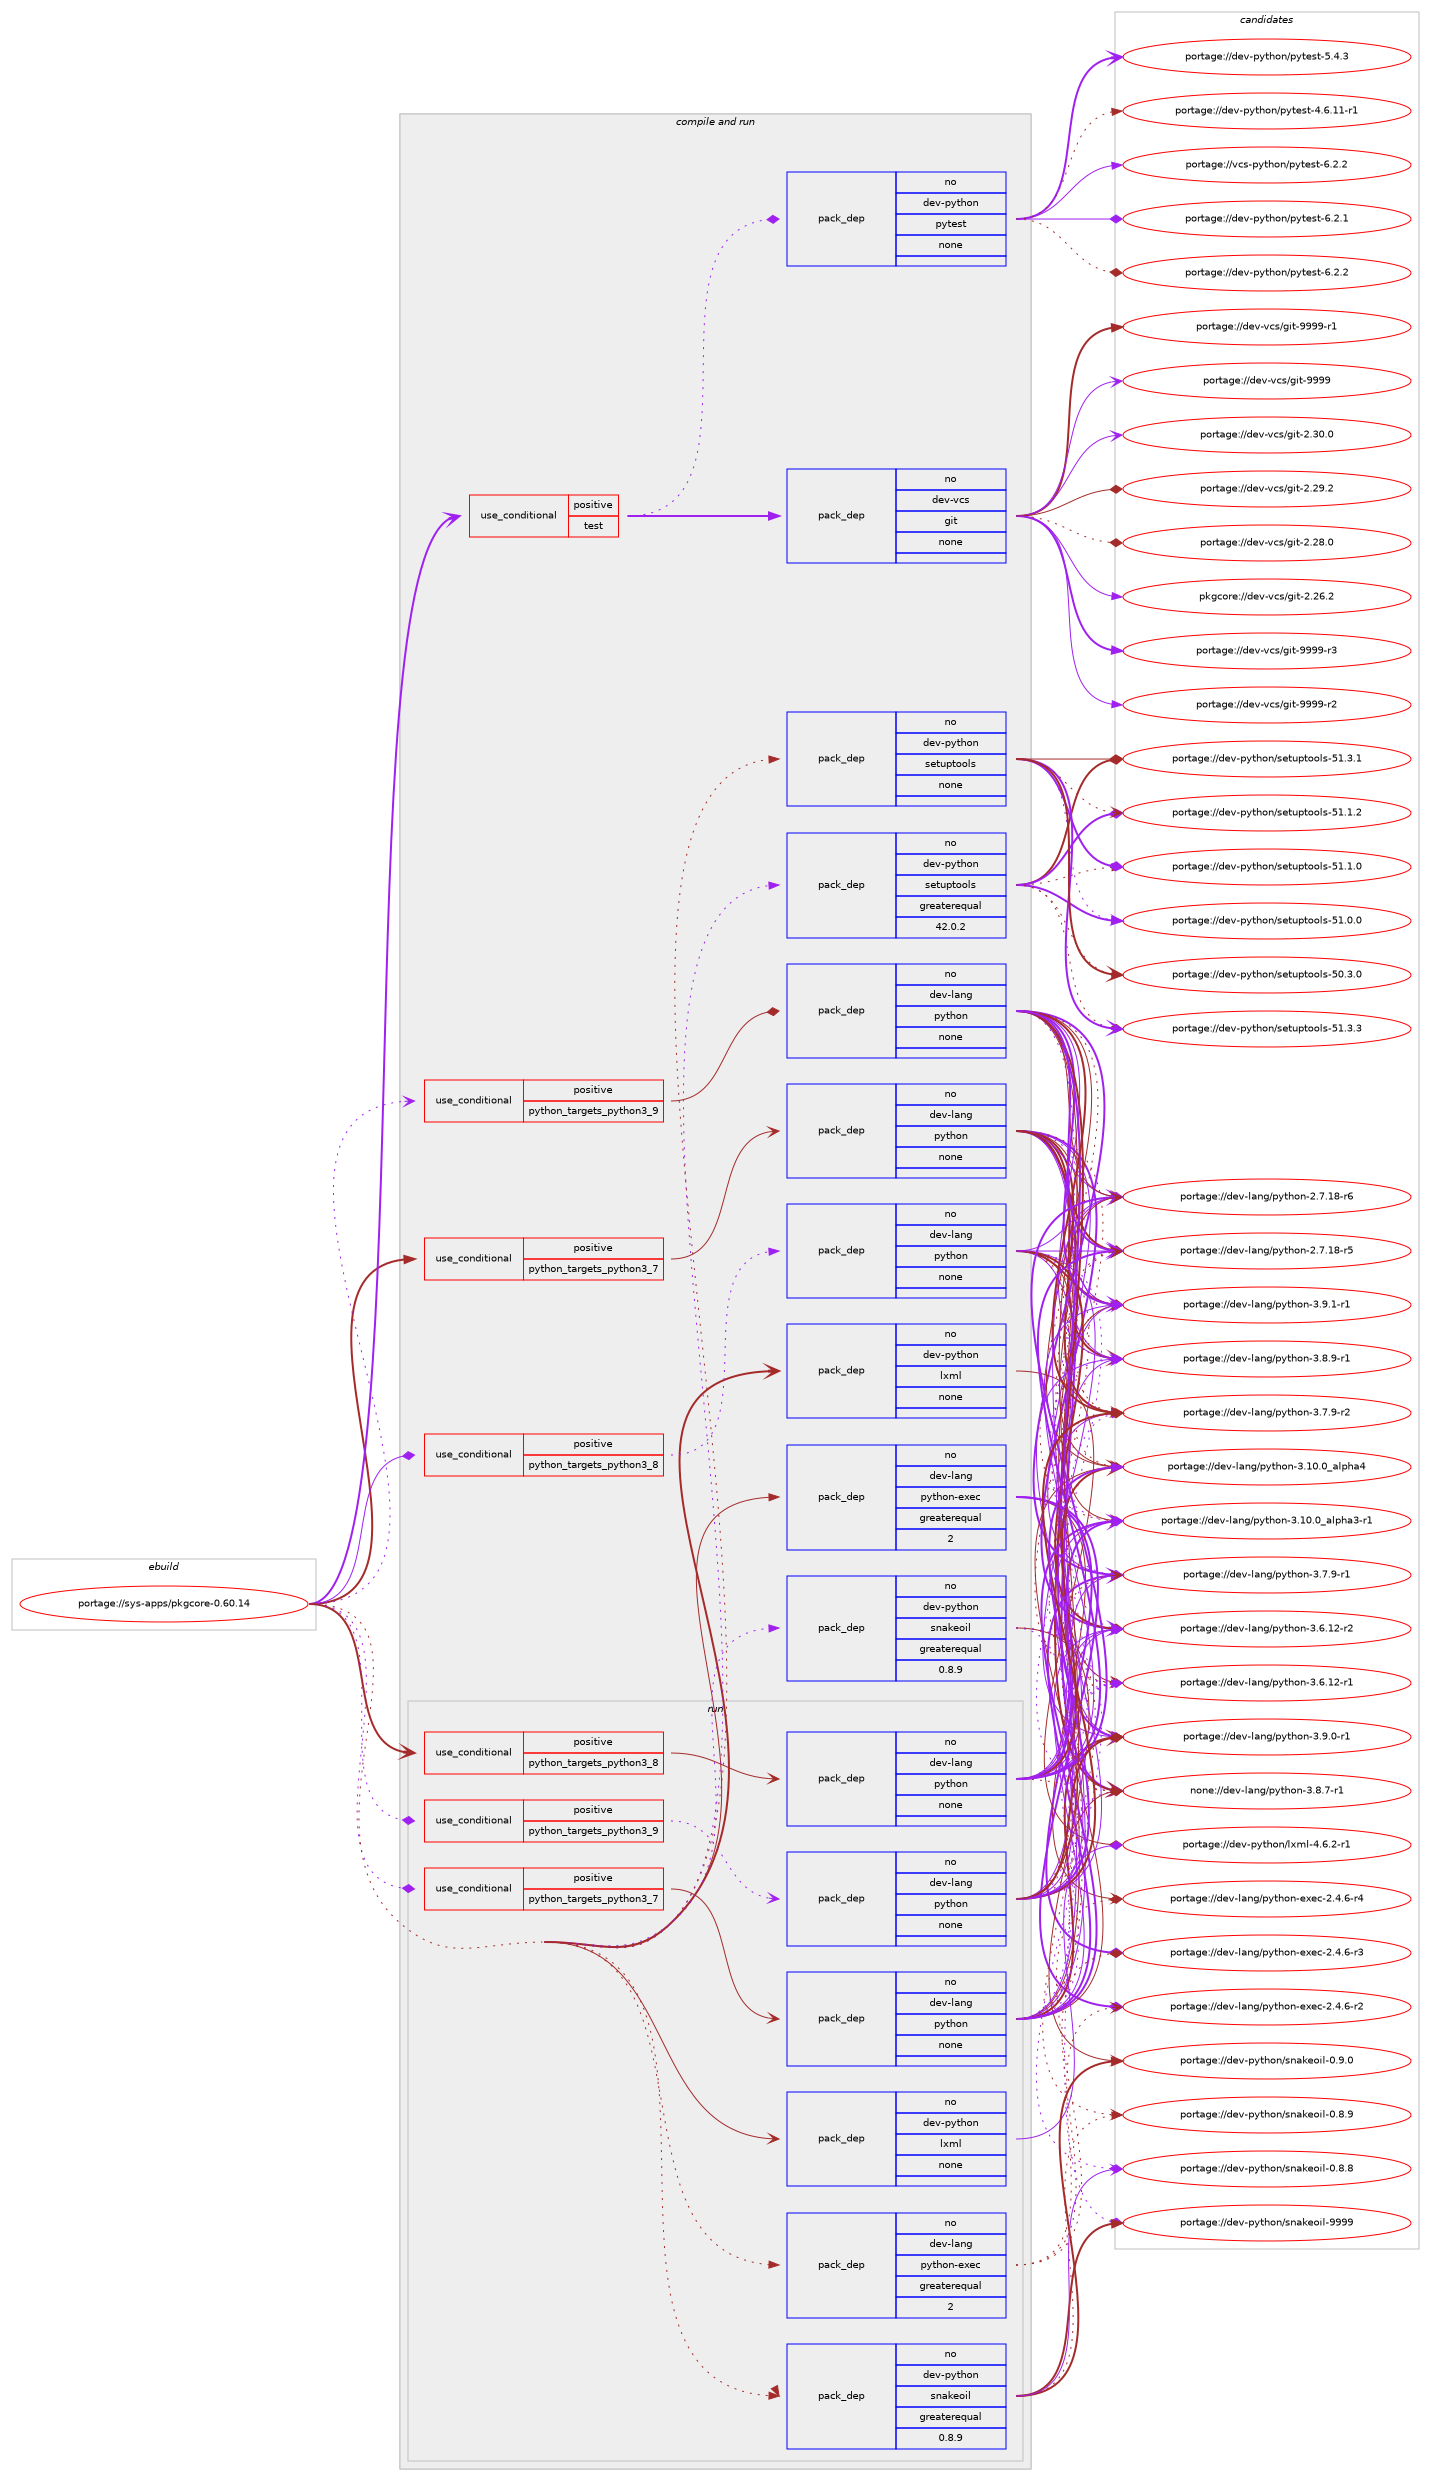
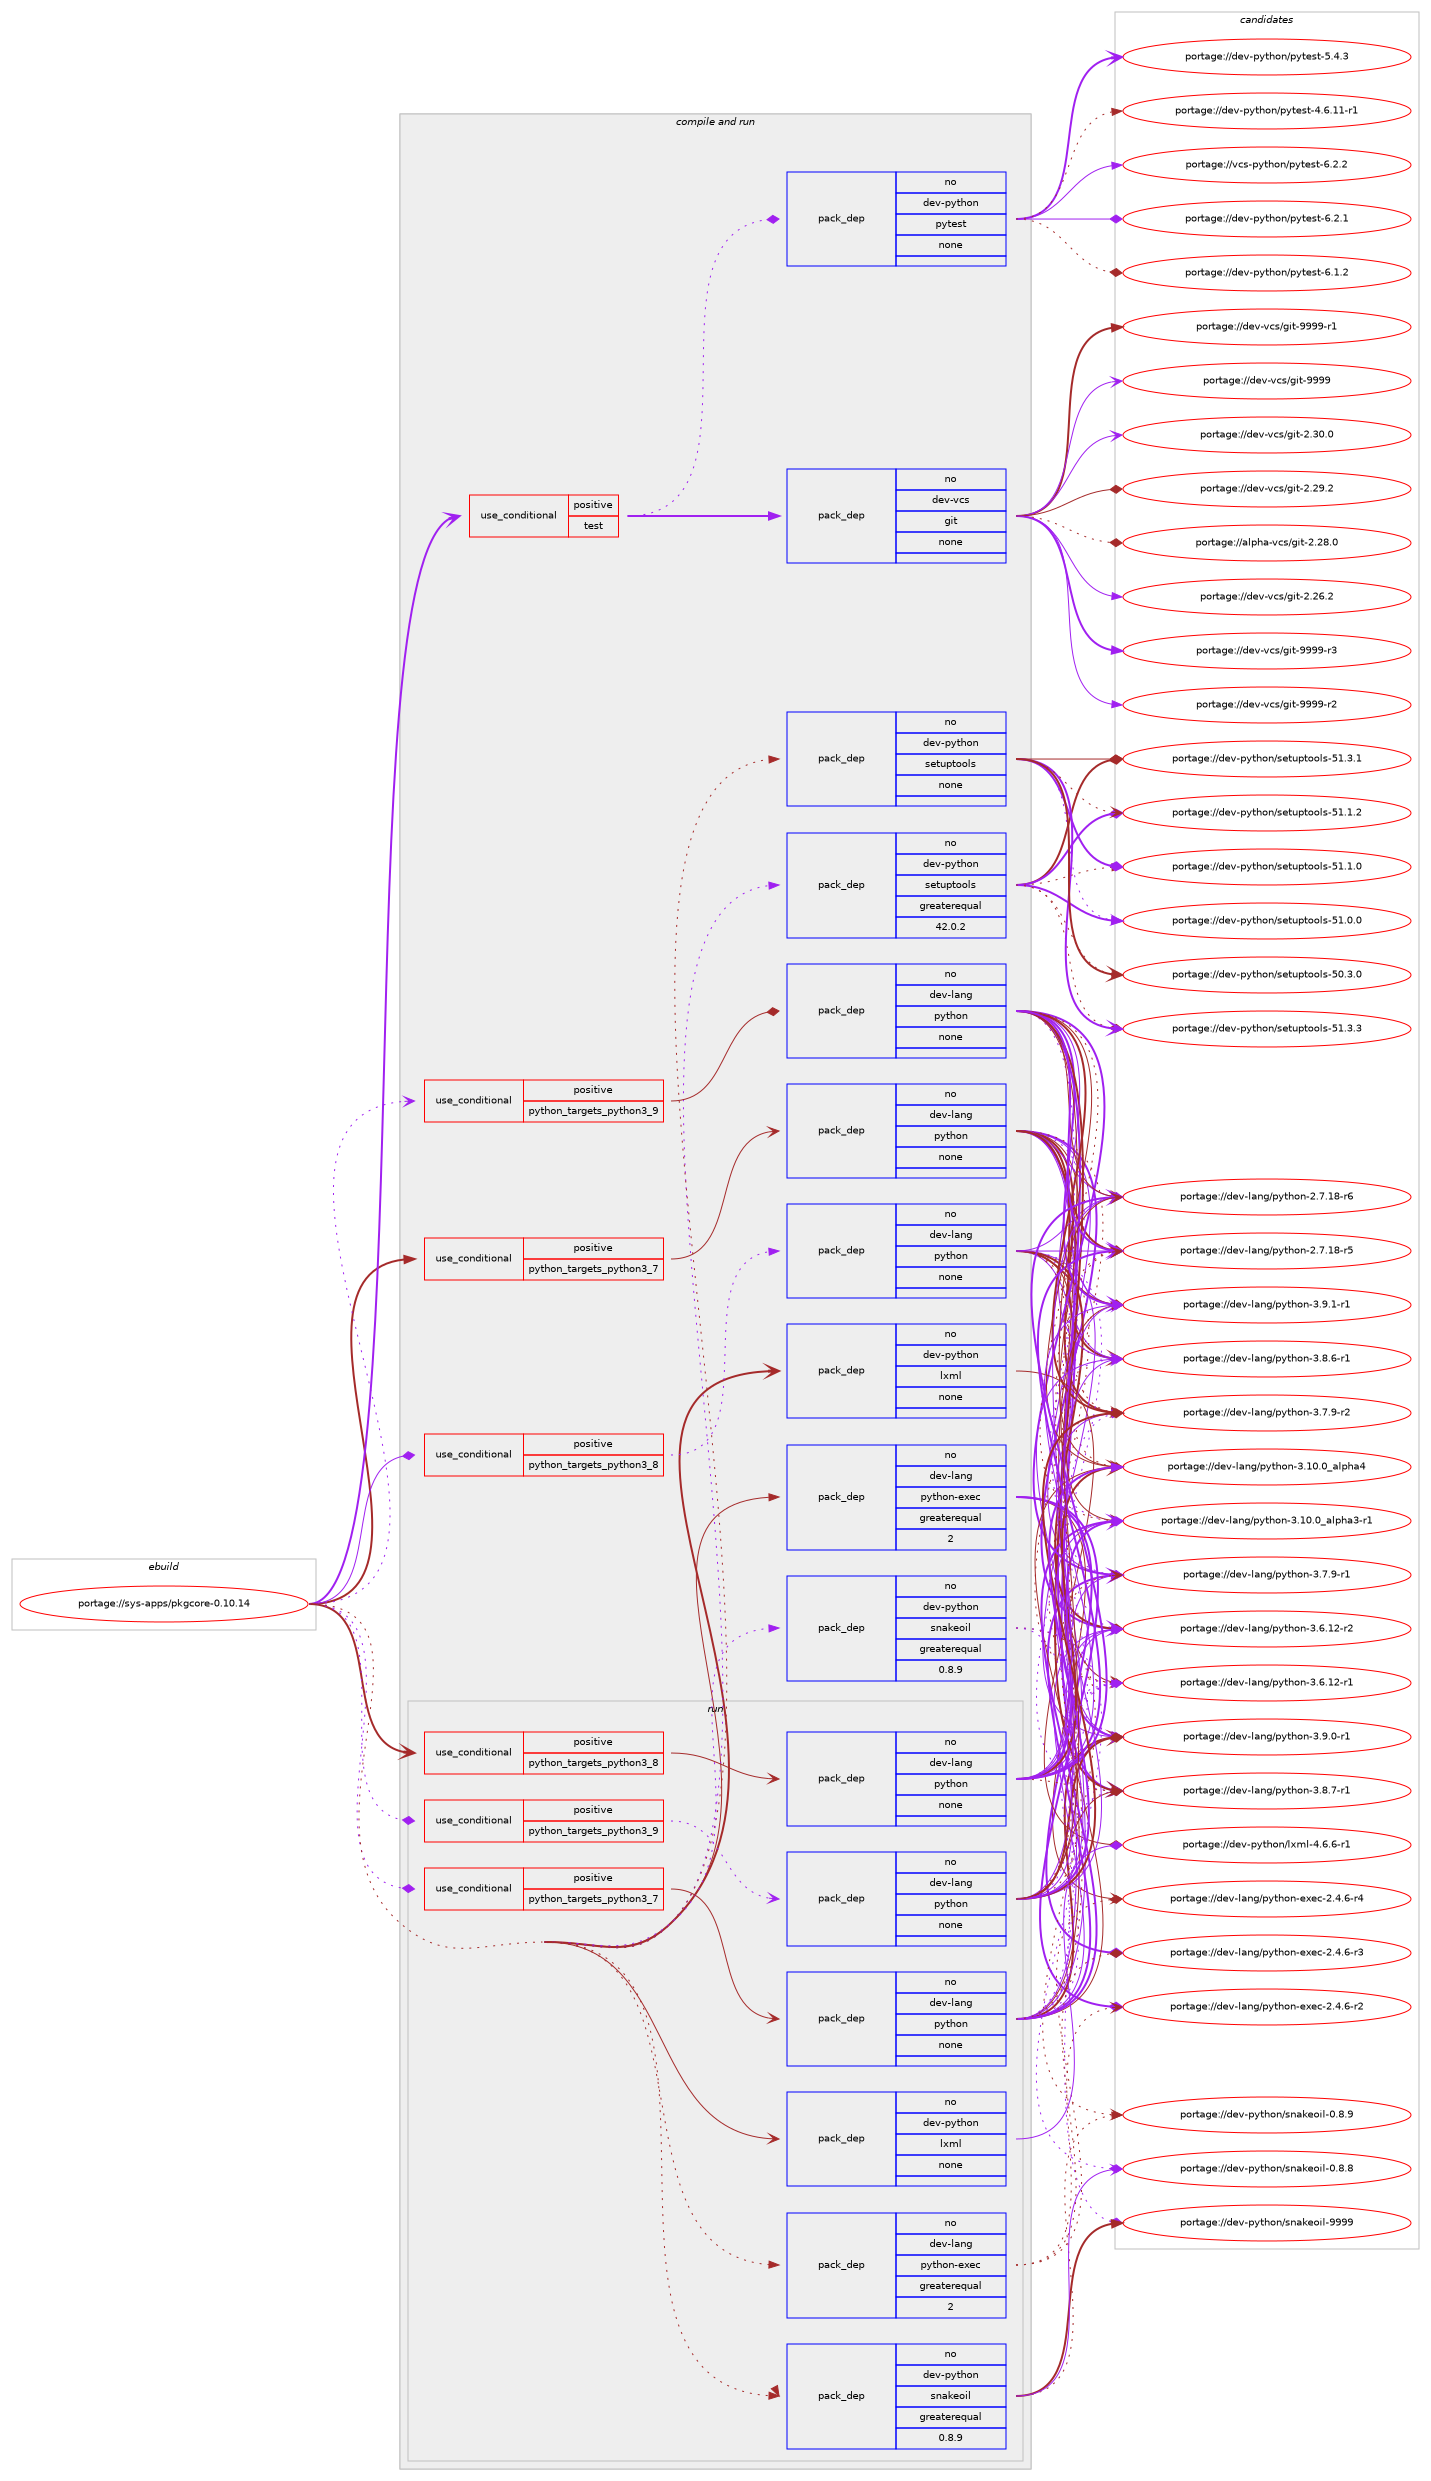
(1267, 273) -> (1267, 273)
(1267, 543) -> (1267, 543)
(1267, 597) -> (1267, 597)
(1267, 1359) -> (1267, 1359)
(164, 1604) -> (164, 1604)
(1267, 1791) -> (1267, 1791)
(1267, 1845) -> (1267, 1845)
(1267, 2061) -> none
